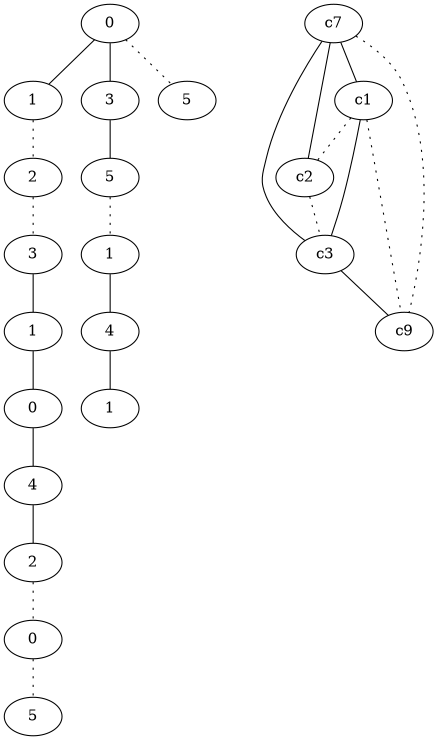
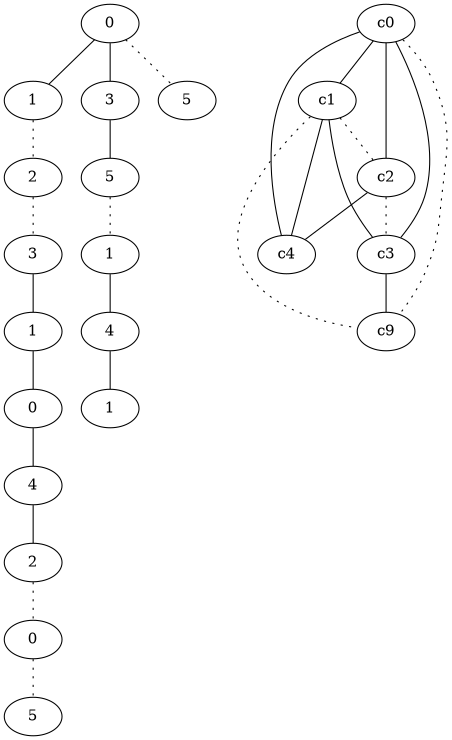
(334, 24) -> (386, 24)
none -> (287, 255)
